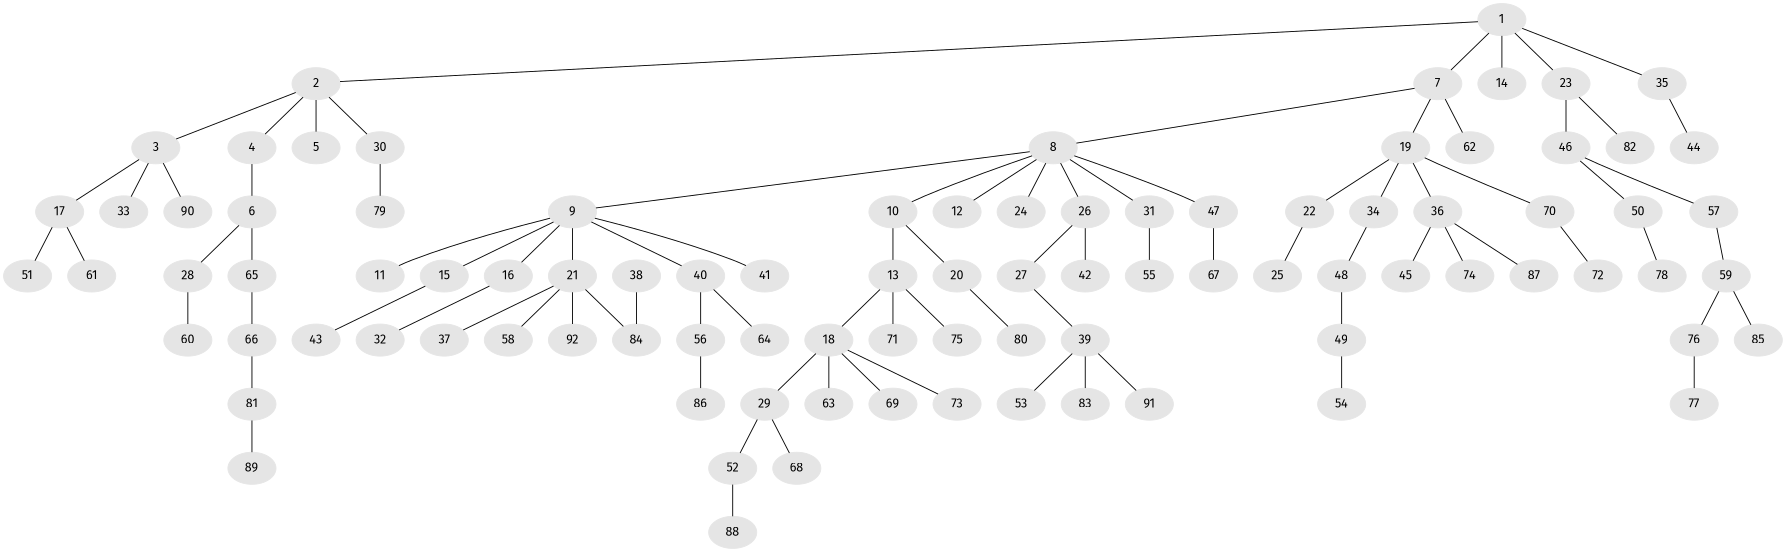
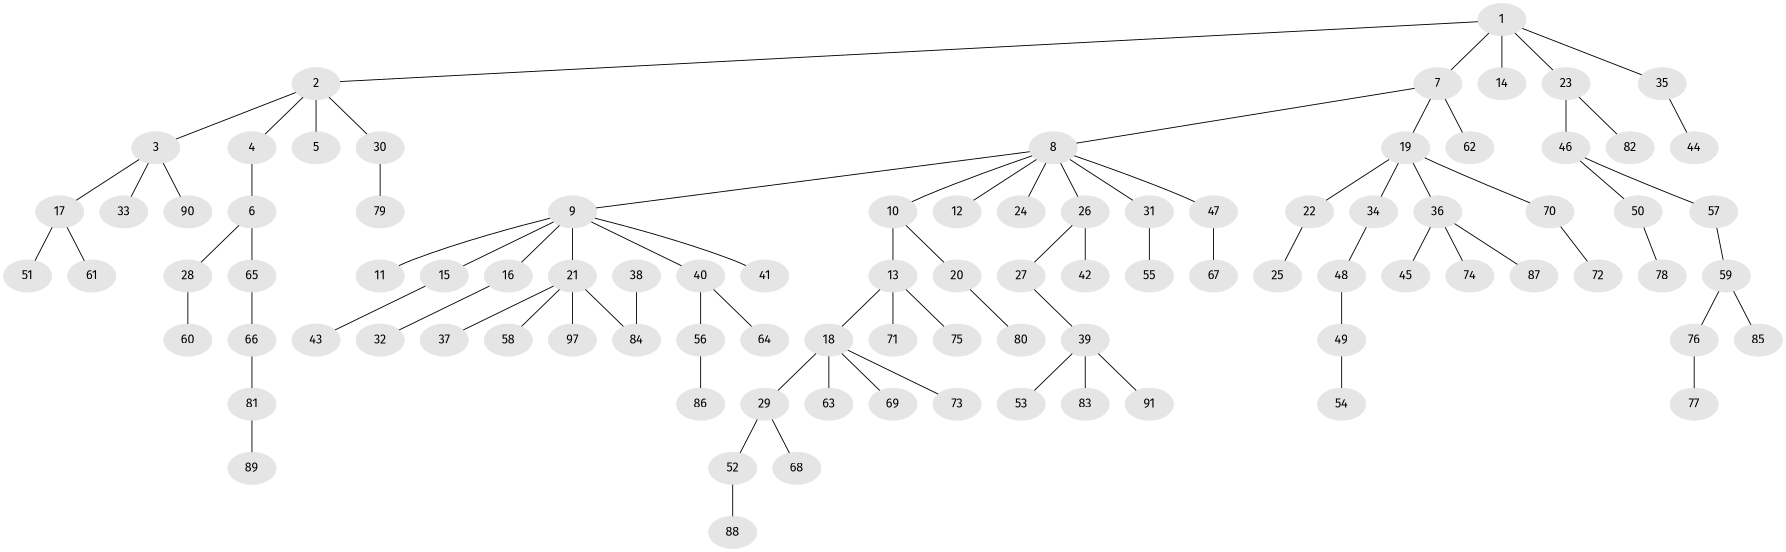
(572, 340) -> (572, 340)
